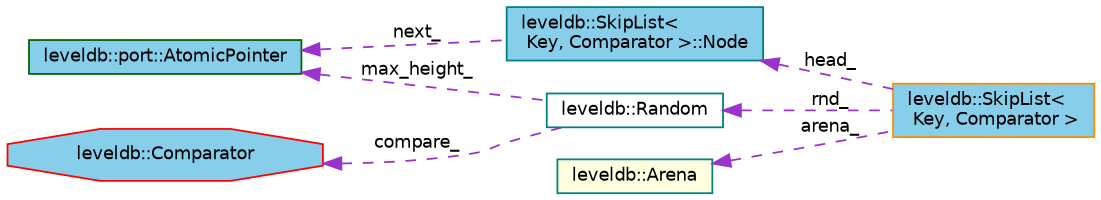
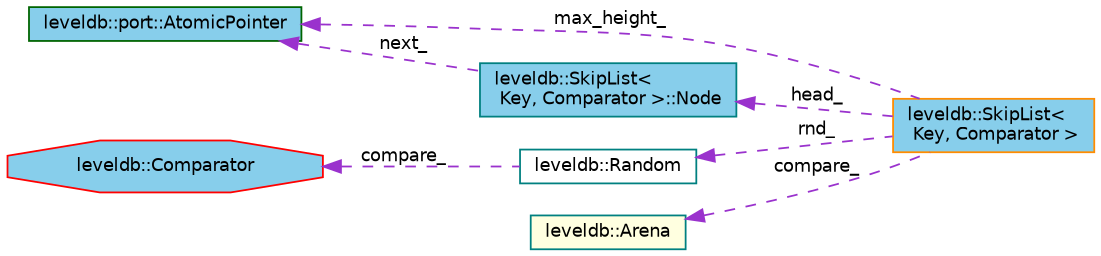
(433, 87) -> (624, 34)
(828, 127) -> (815, 167)
